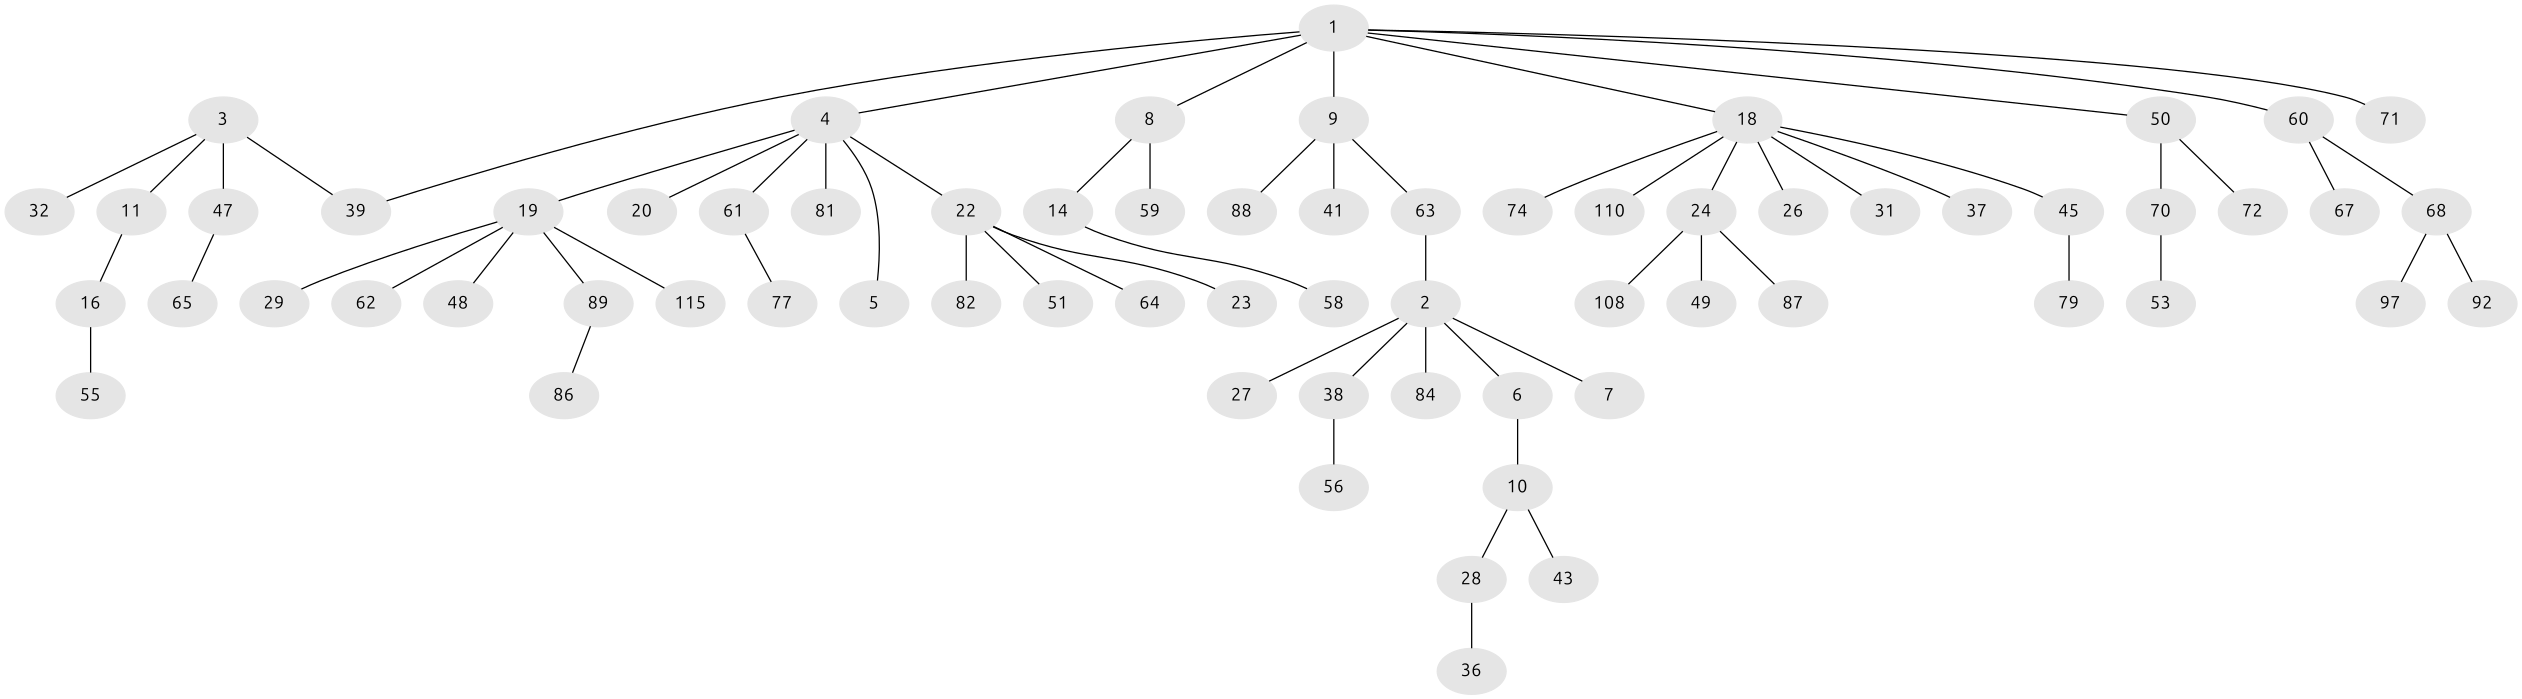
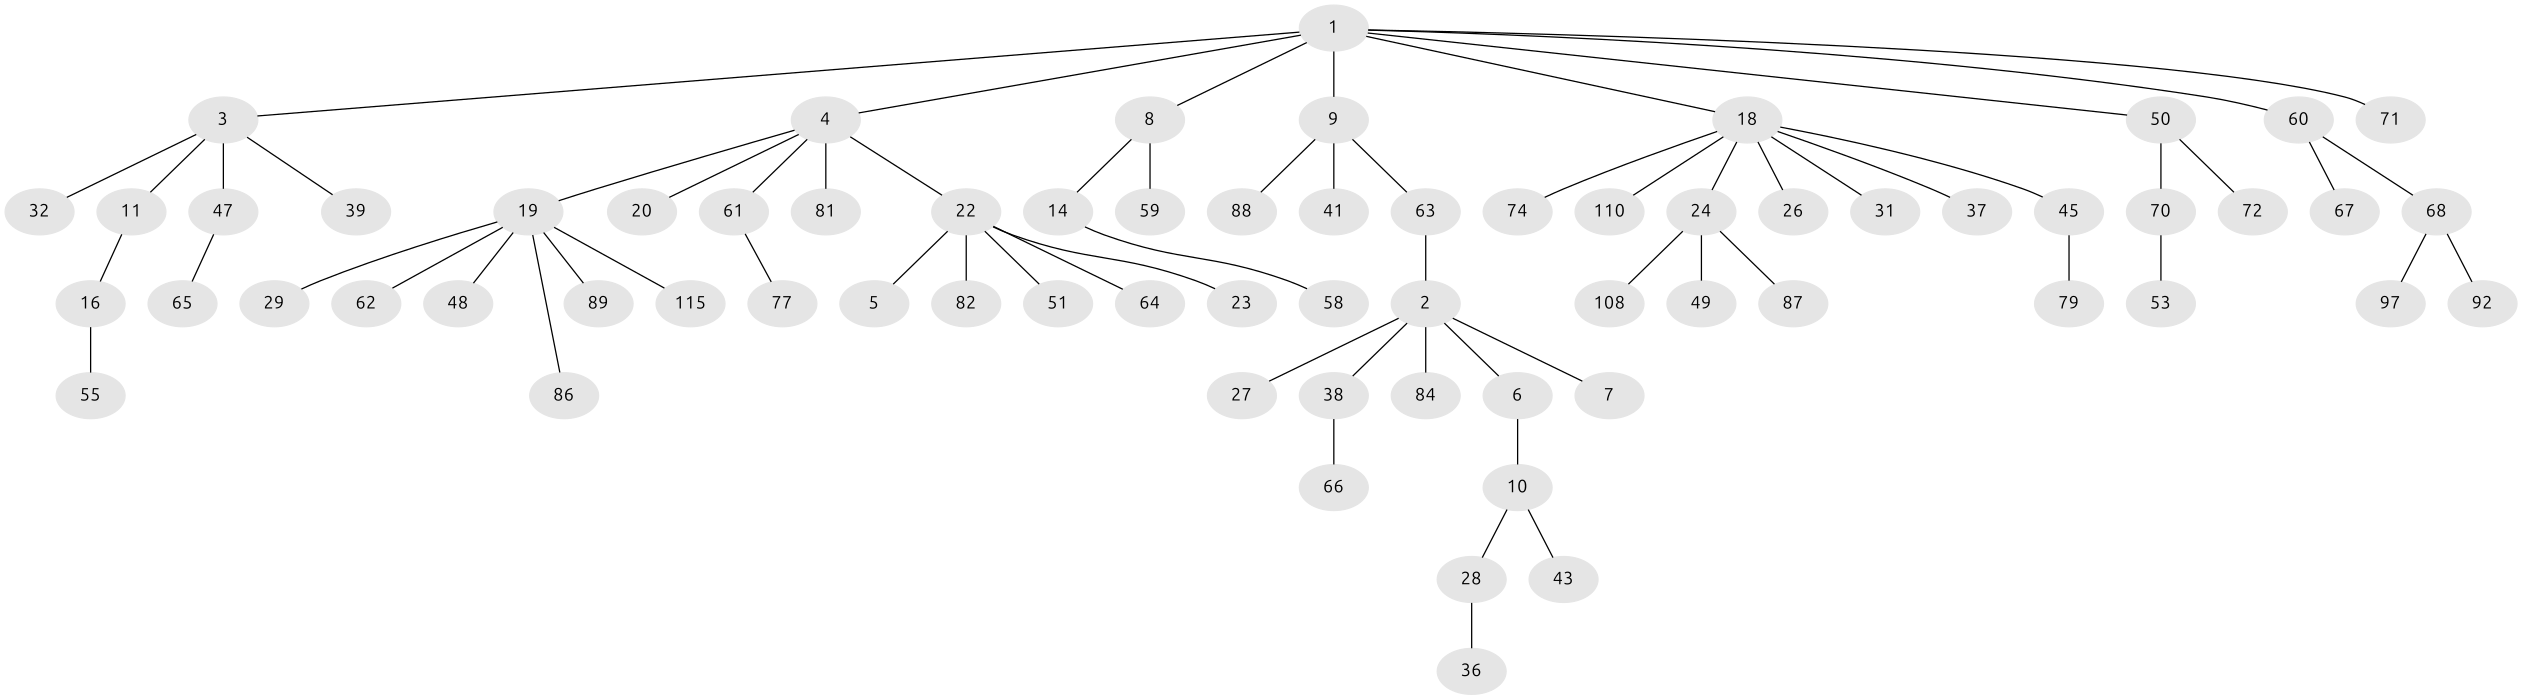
(837, 87) -> (778, 74)
(876, 206) -> (920, 258)
(581, 349) -> (546, 304)
(1334, 488) -> (1334, 488)
